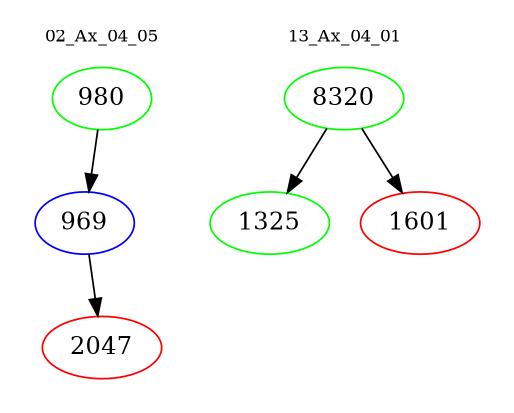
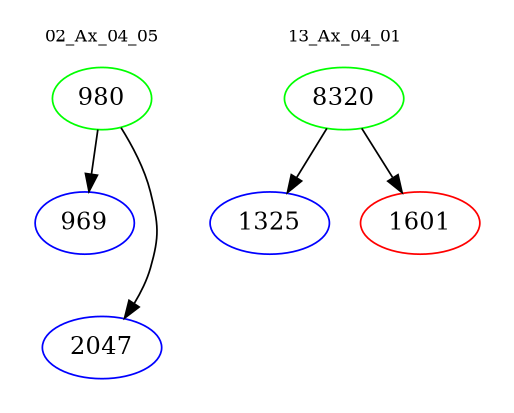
(270, 223) -> (270, 223)
(92, 276) -> (155, 214)
(102, 348) -> (102, 348)
